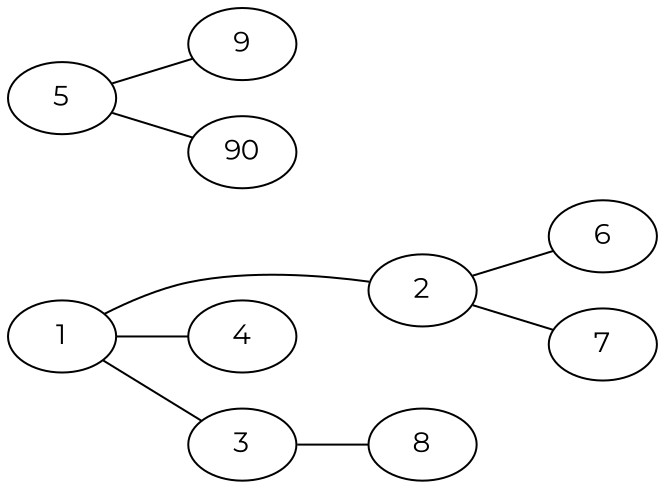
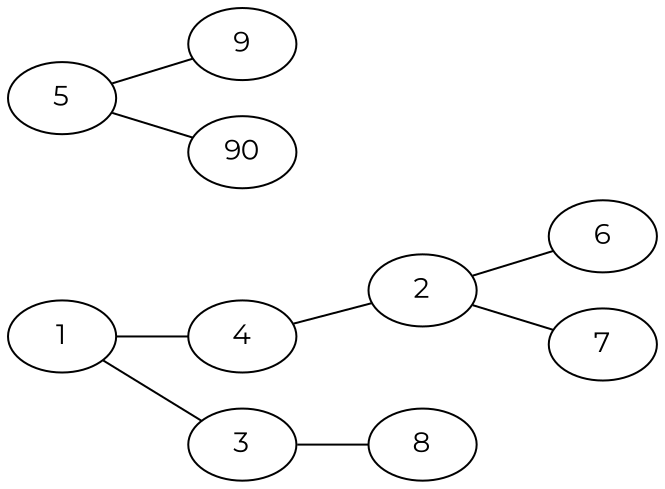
(234, 276) -> (333, 313)
